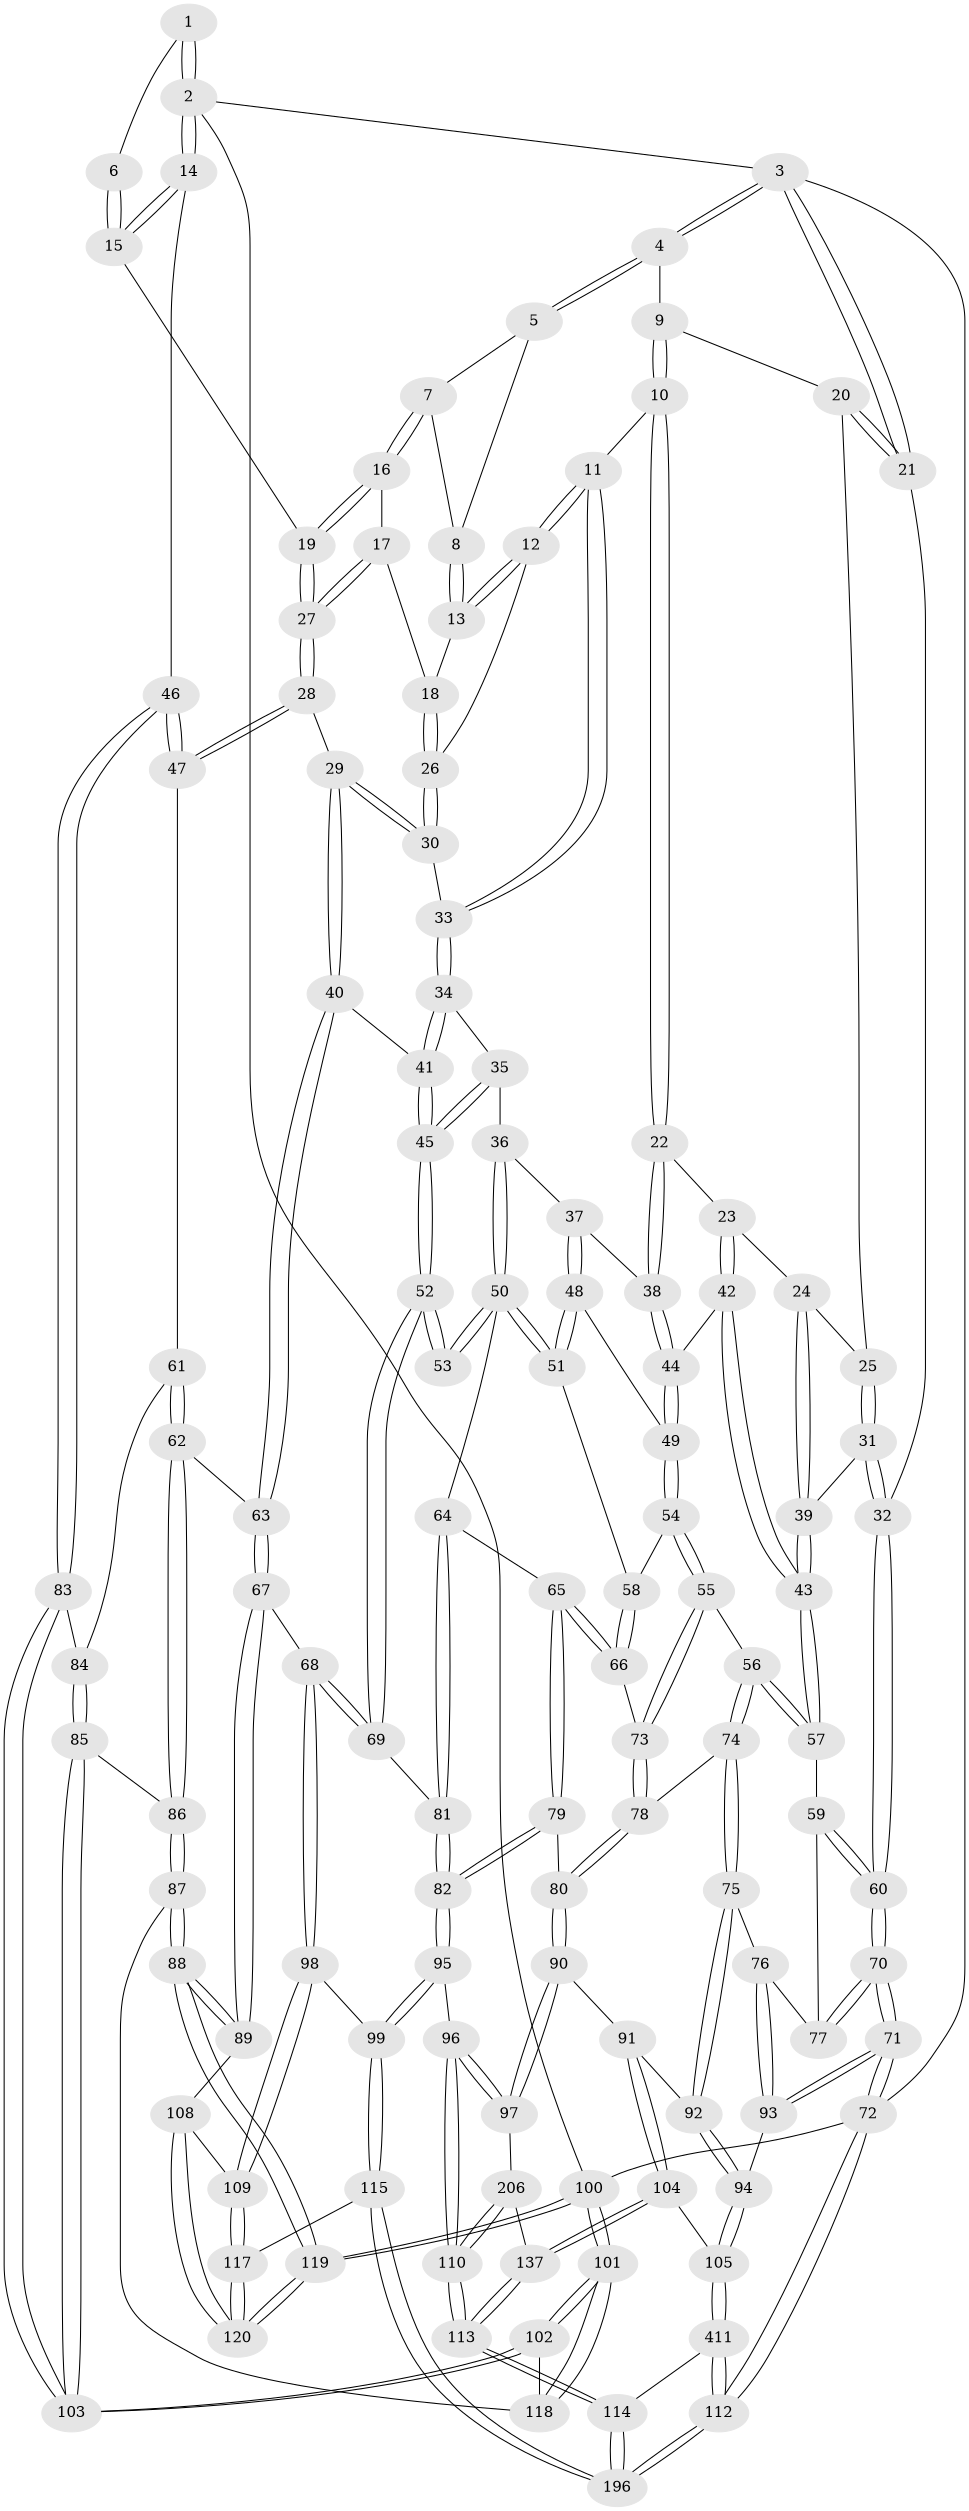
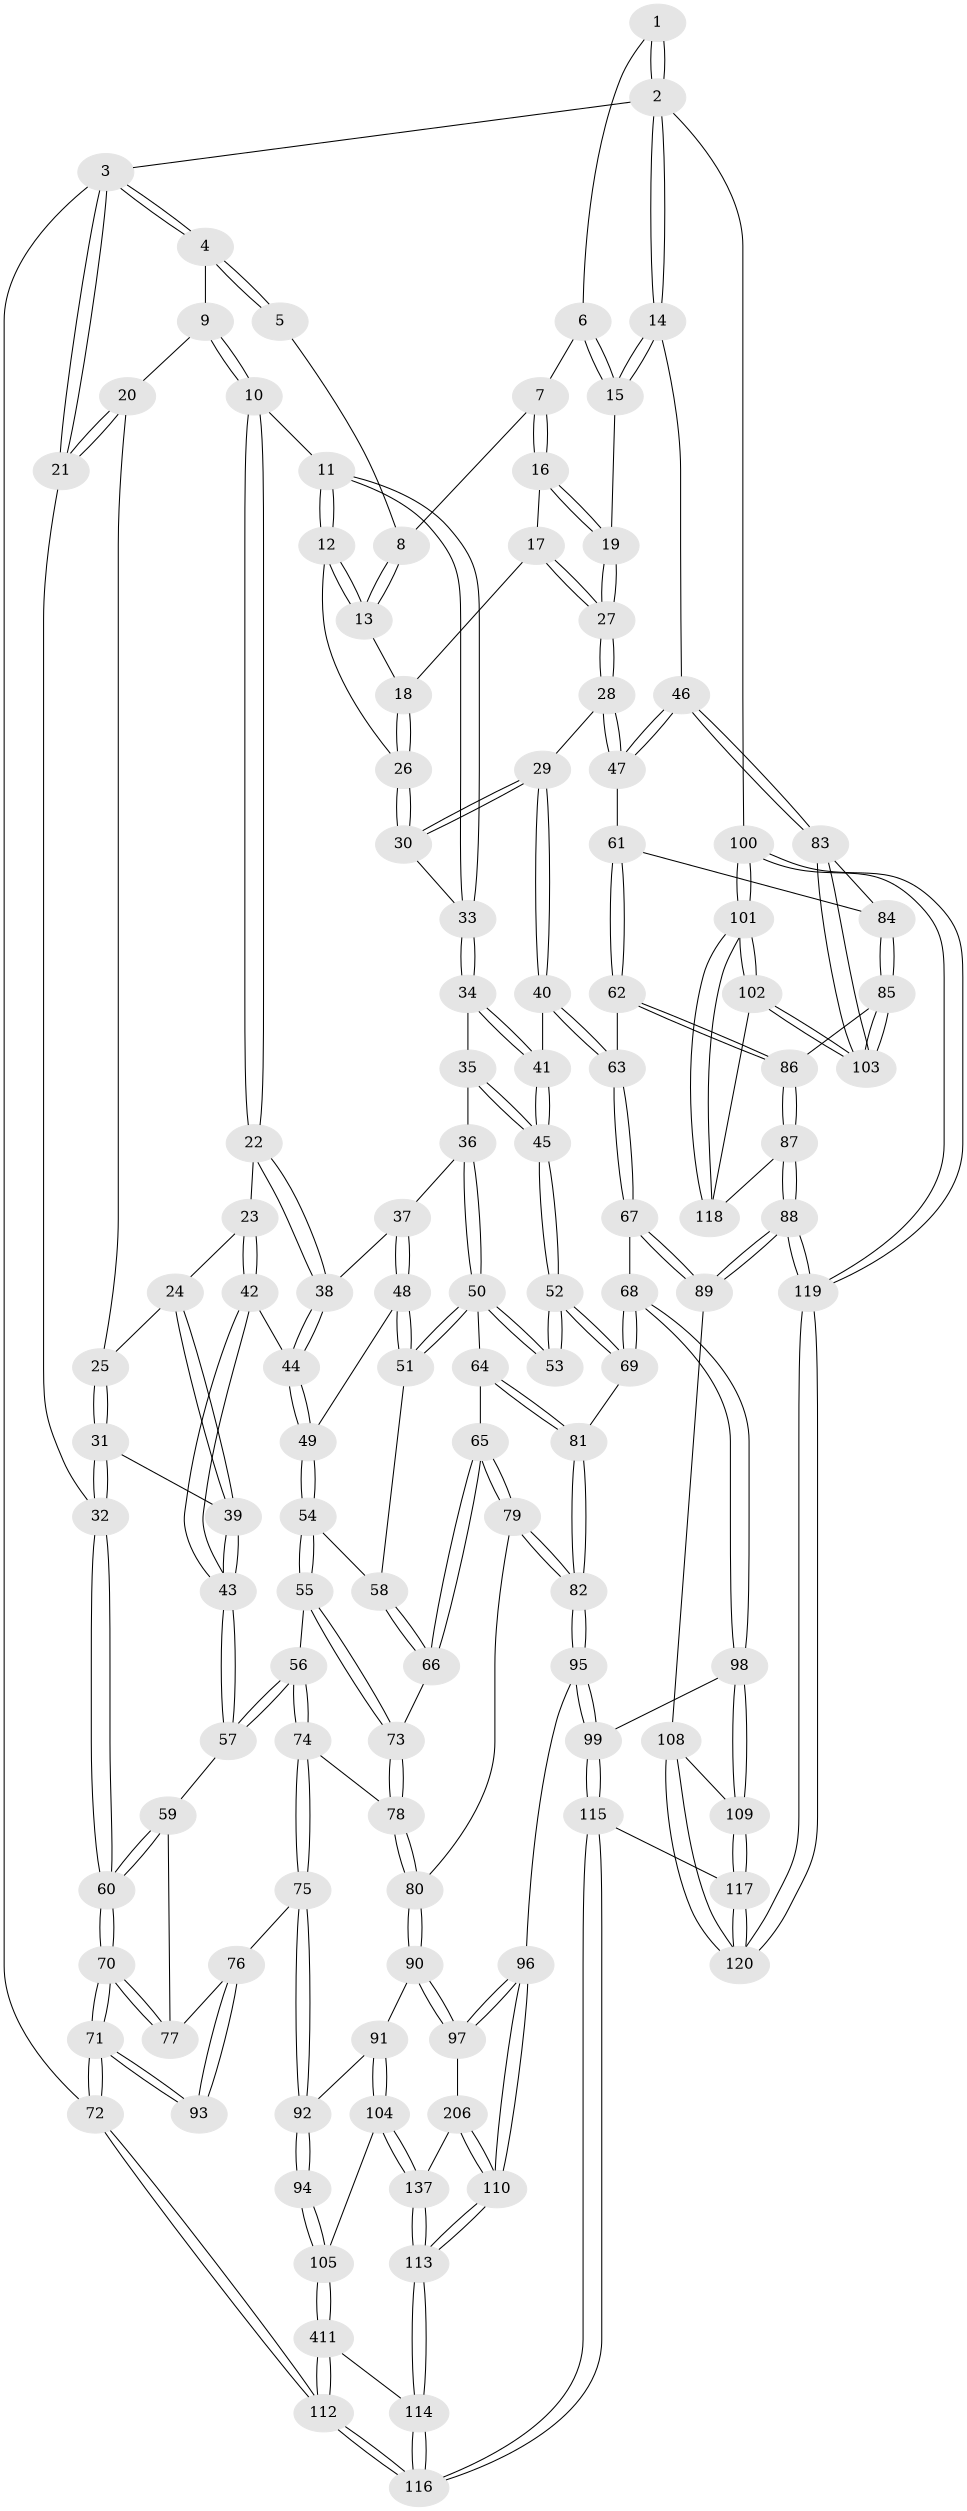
(481, 359) -> (562, 359)
(733, 2147) -> none
(756, 2152) -> none
(617, 2488) -> (419, 2488)
